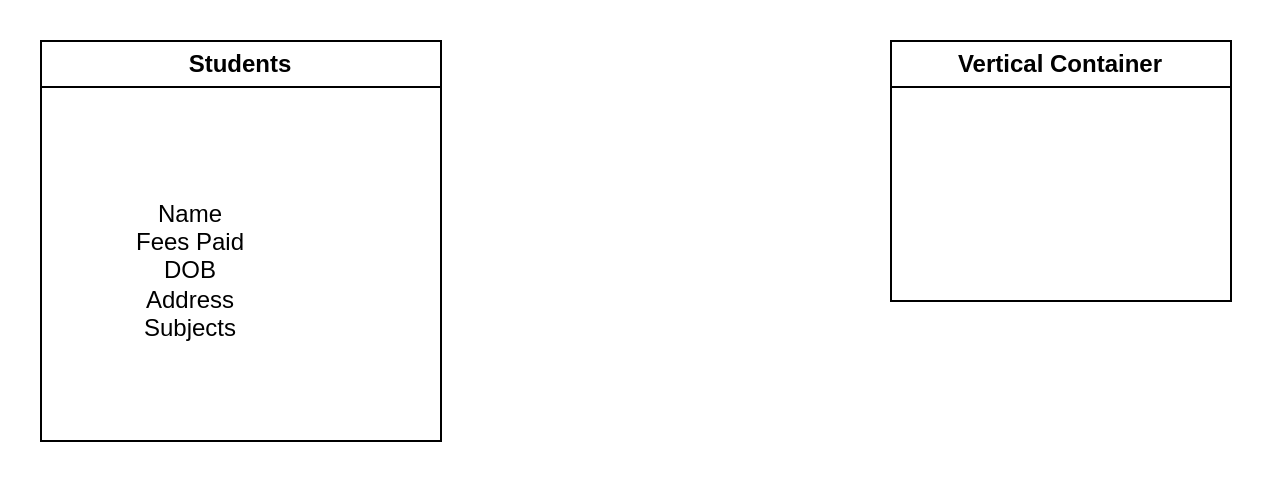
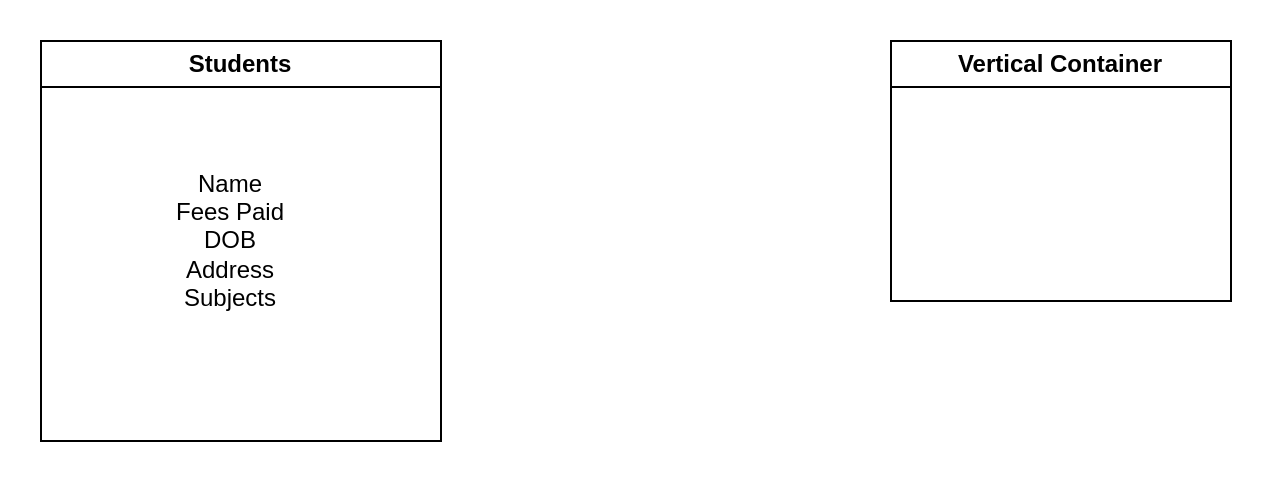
(191, 271) -> (231, 241)
